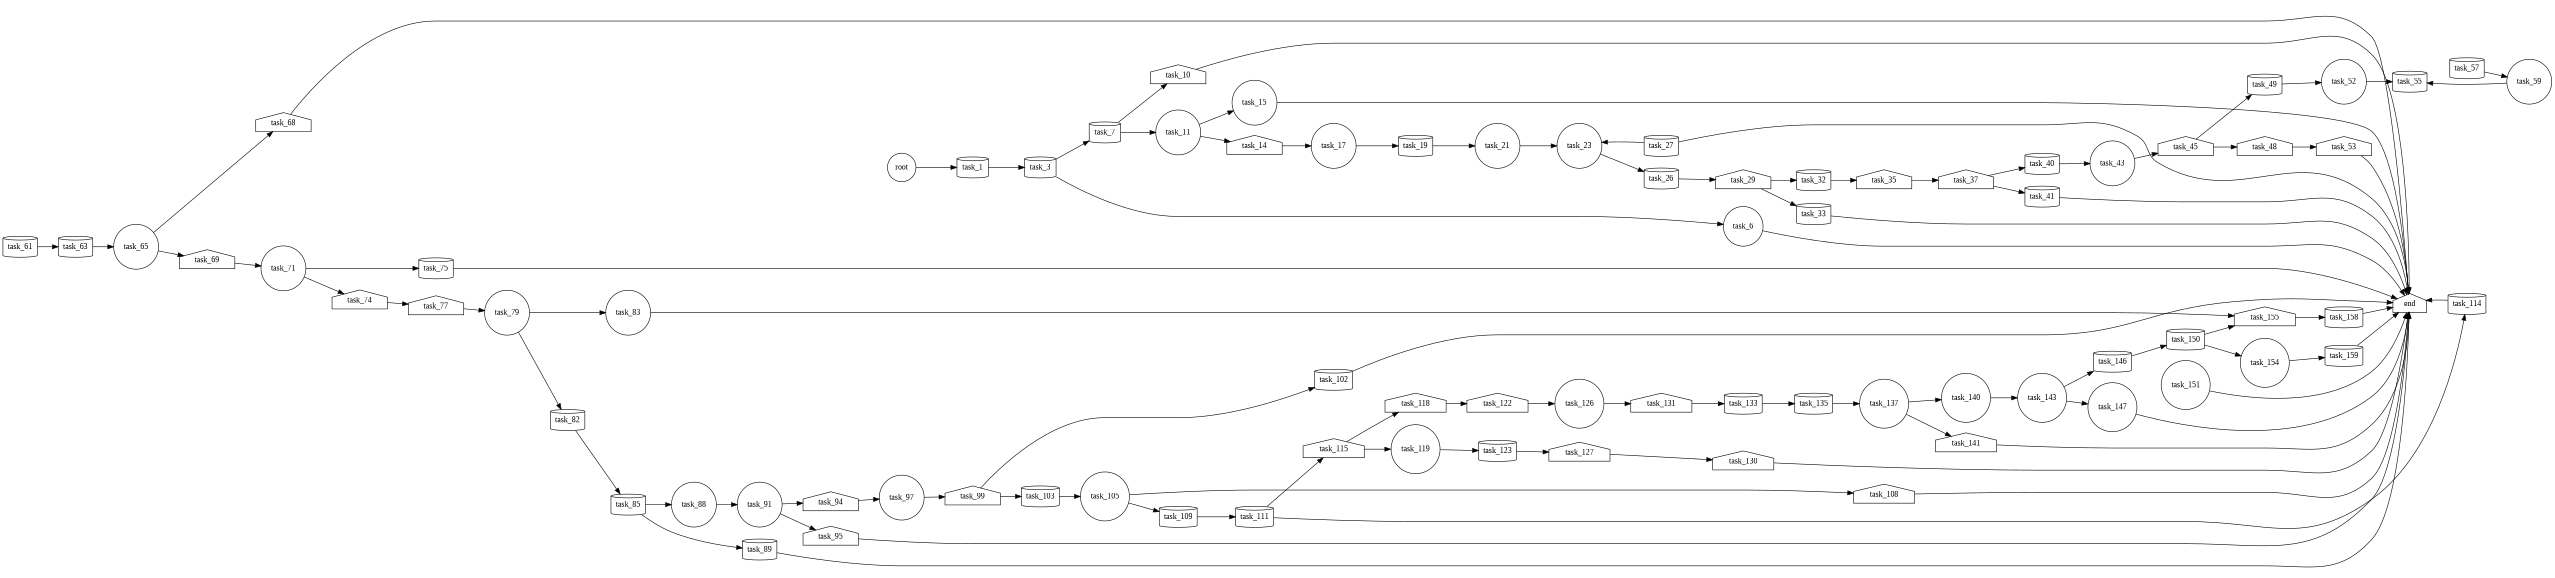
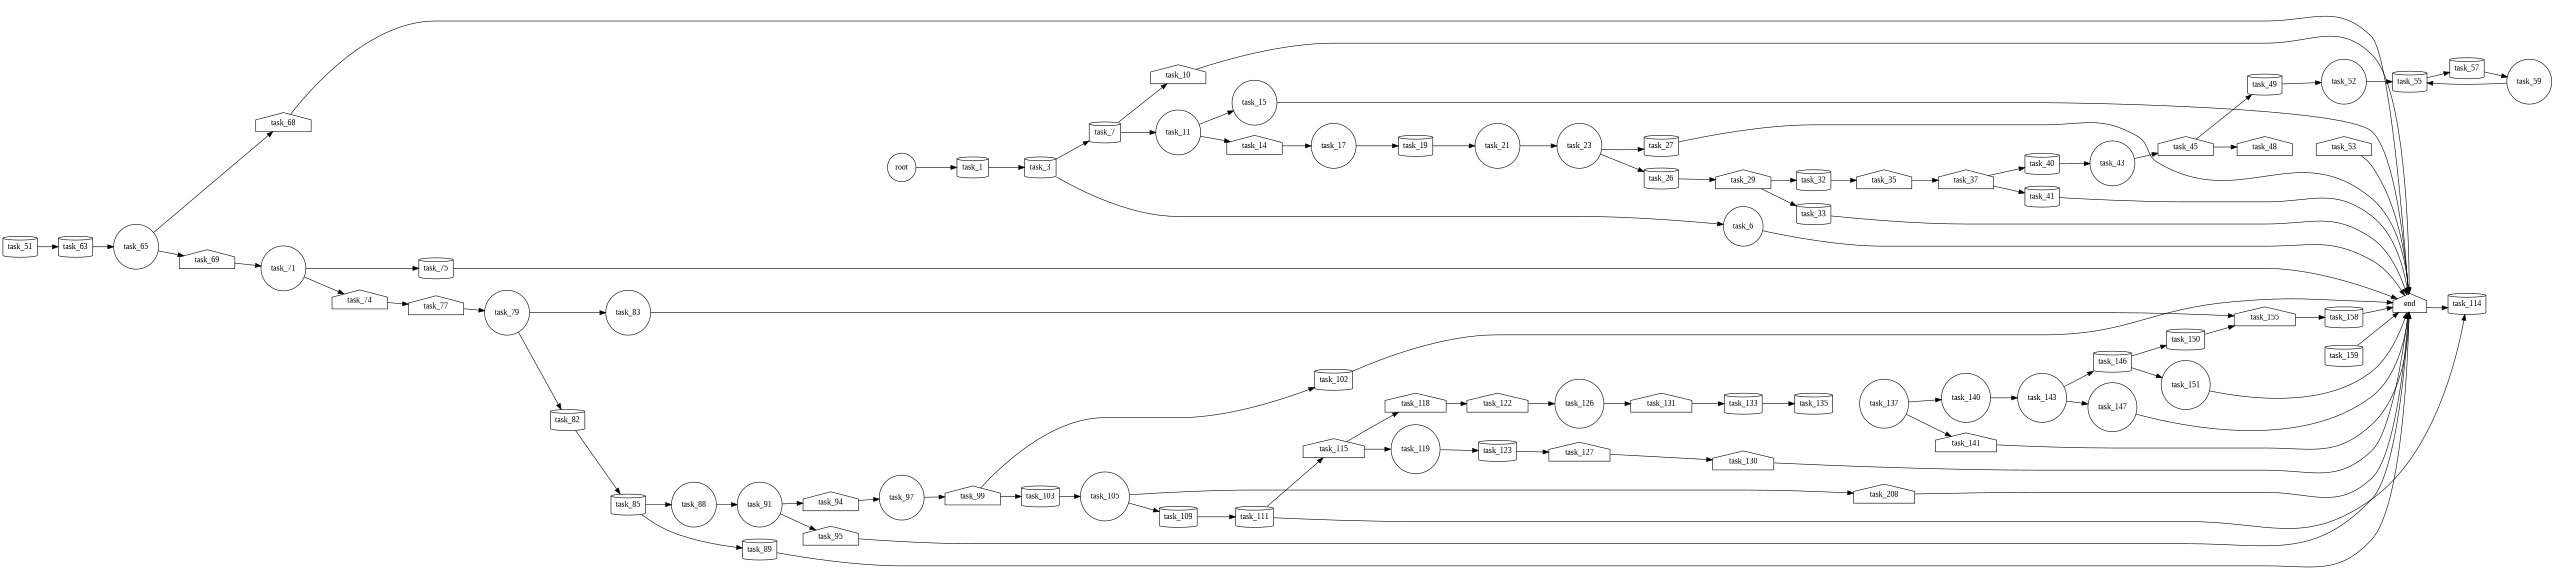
none -> (2435, 76)
(1626, 142) -> (1620, 150)
(2301, 147) -> none
(20, 247) -> (20, 247)
(2440, 300) -> (2434, 308)
(2265, 363) -> none
none -> (2144, 372)
(1843, 404) -> none
(1884, 495) -> (1884, 495)
